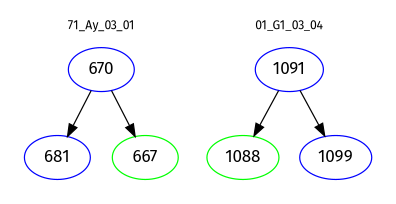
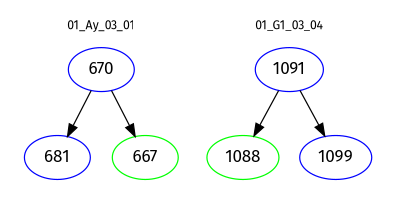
(101, 26) -> (101, 26)
